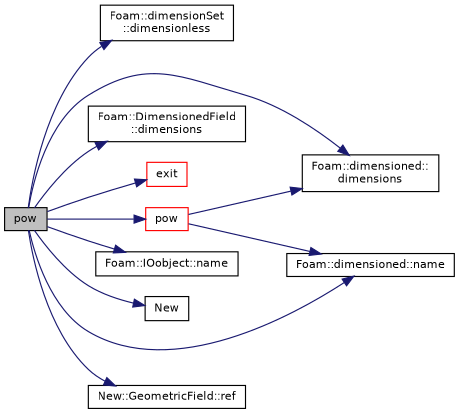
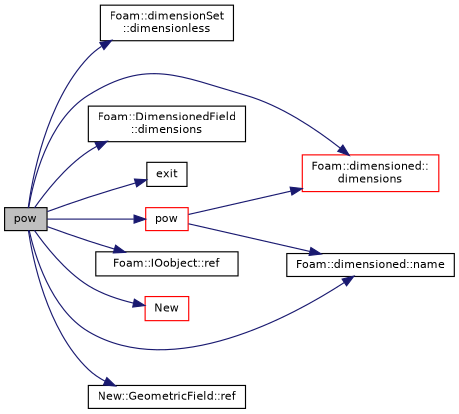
(371, 173) -> (371, 173)
(167, 174) -> (167, 174)
(167, 264) -> (167, 264)
(167, 309) -> (167, 309)
